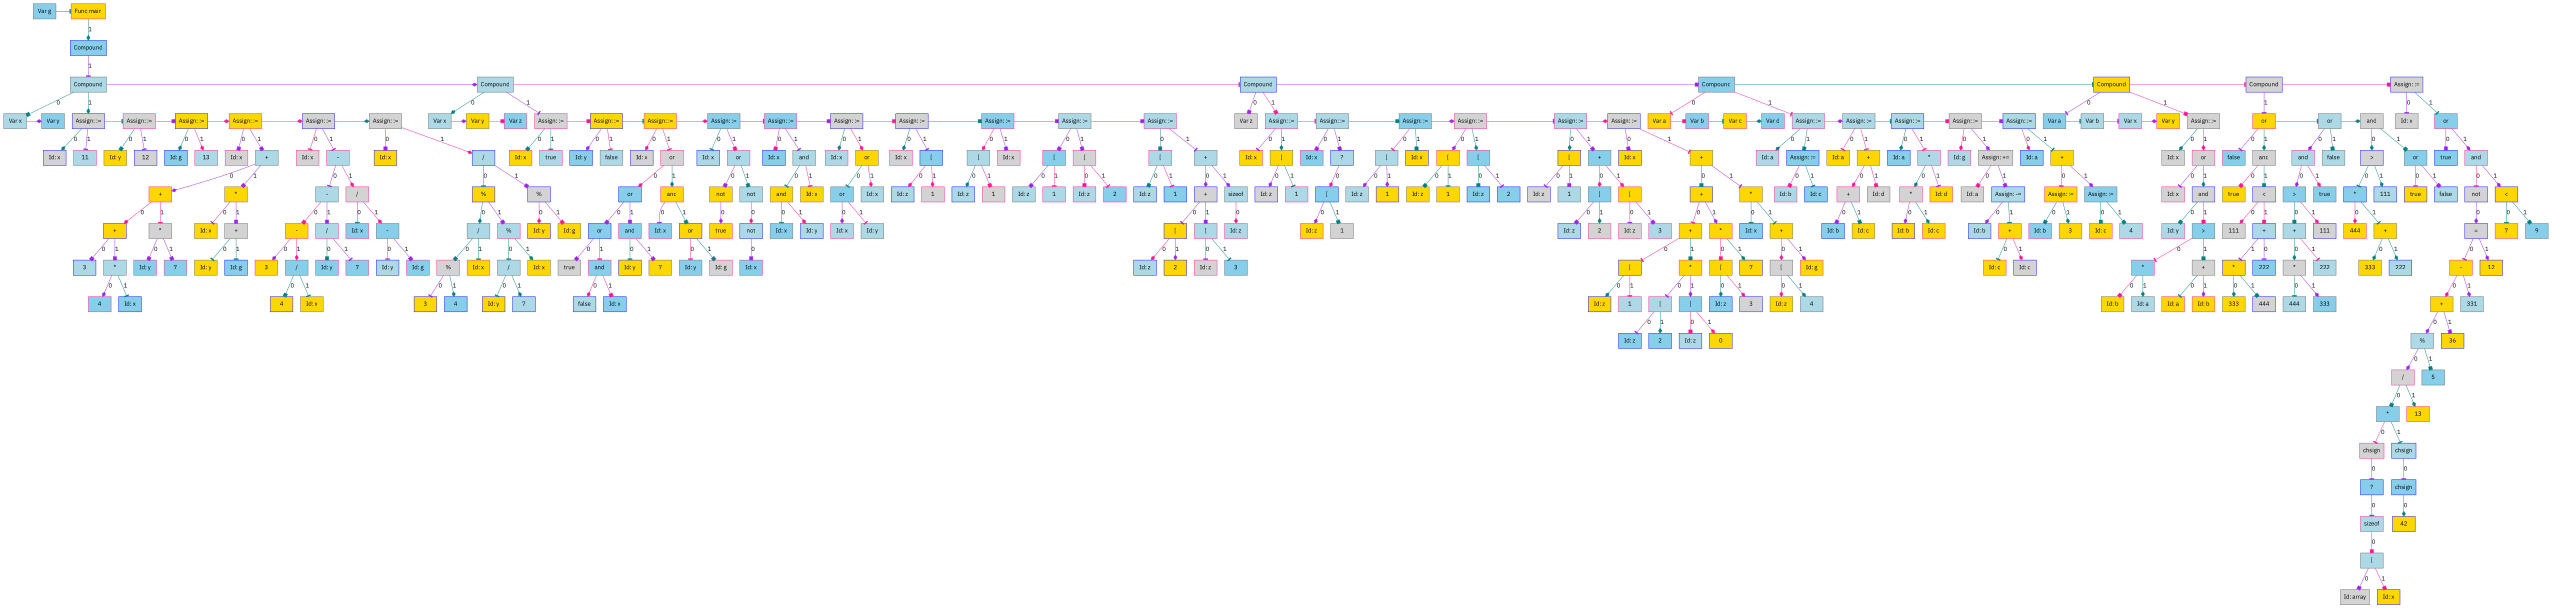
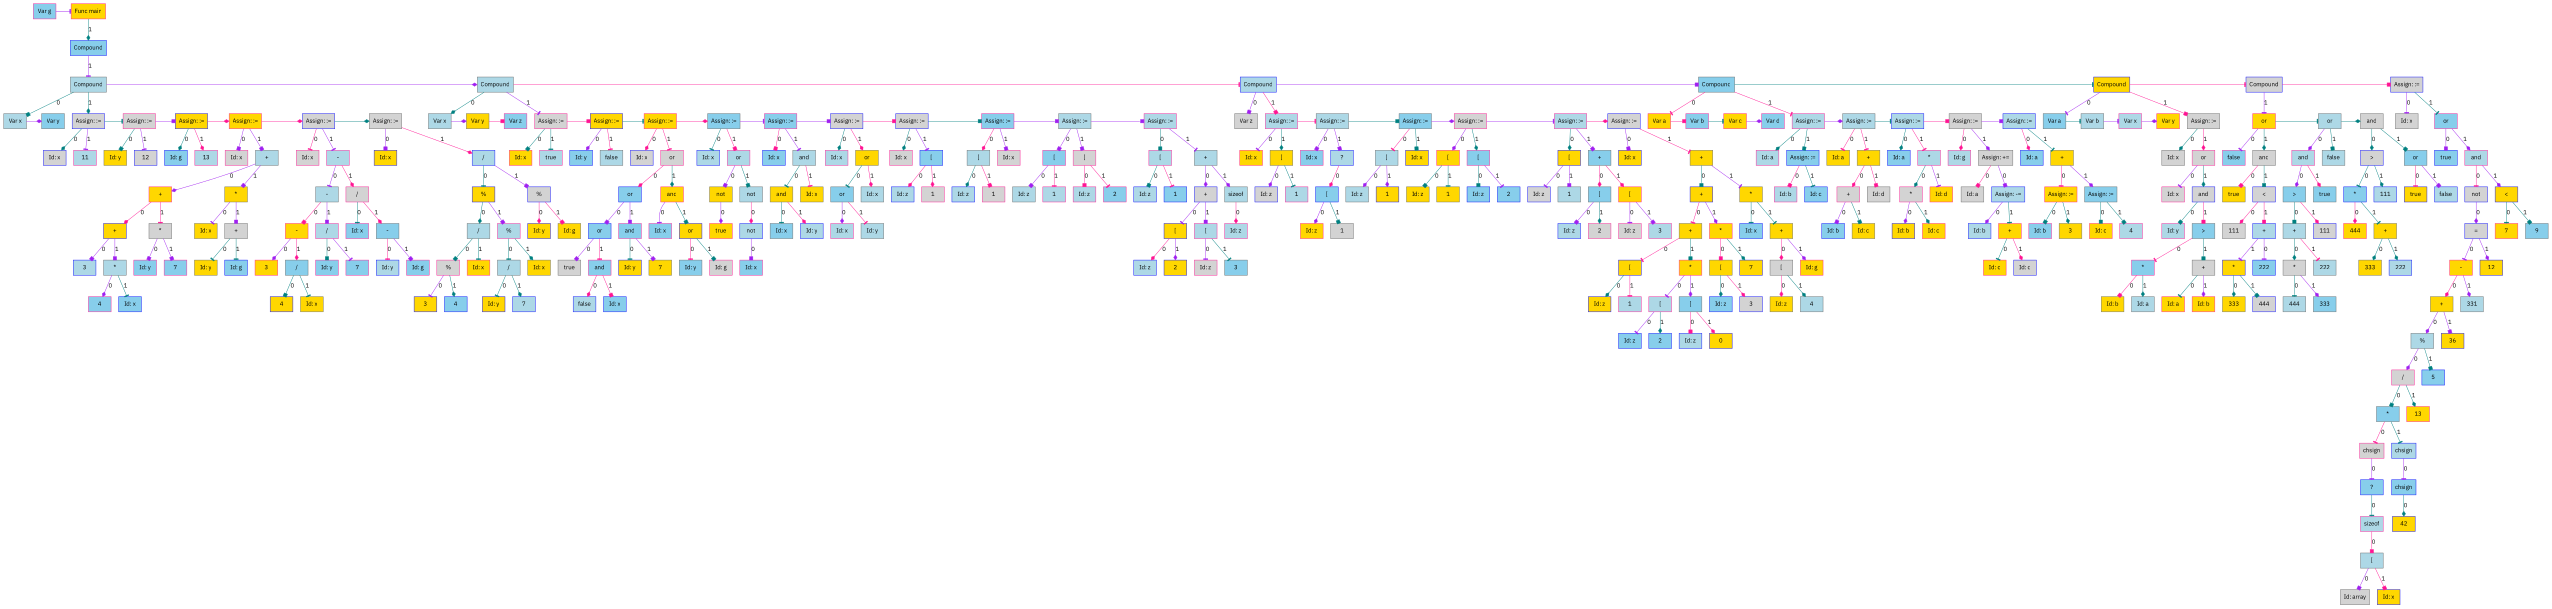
(45, 11) -> (45, 11)
(63, 11) -> (63, 11)
(1752, 121) -> (1752, 121)
(2005, 176) -> (2005, 176)
(2433, 377) -> (2433, 377)
